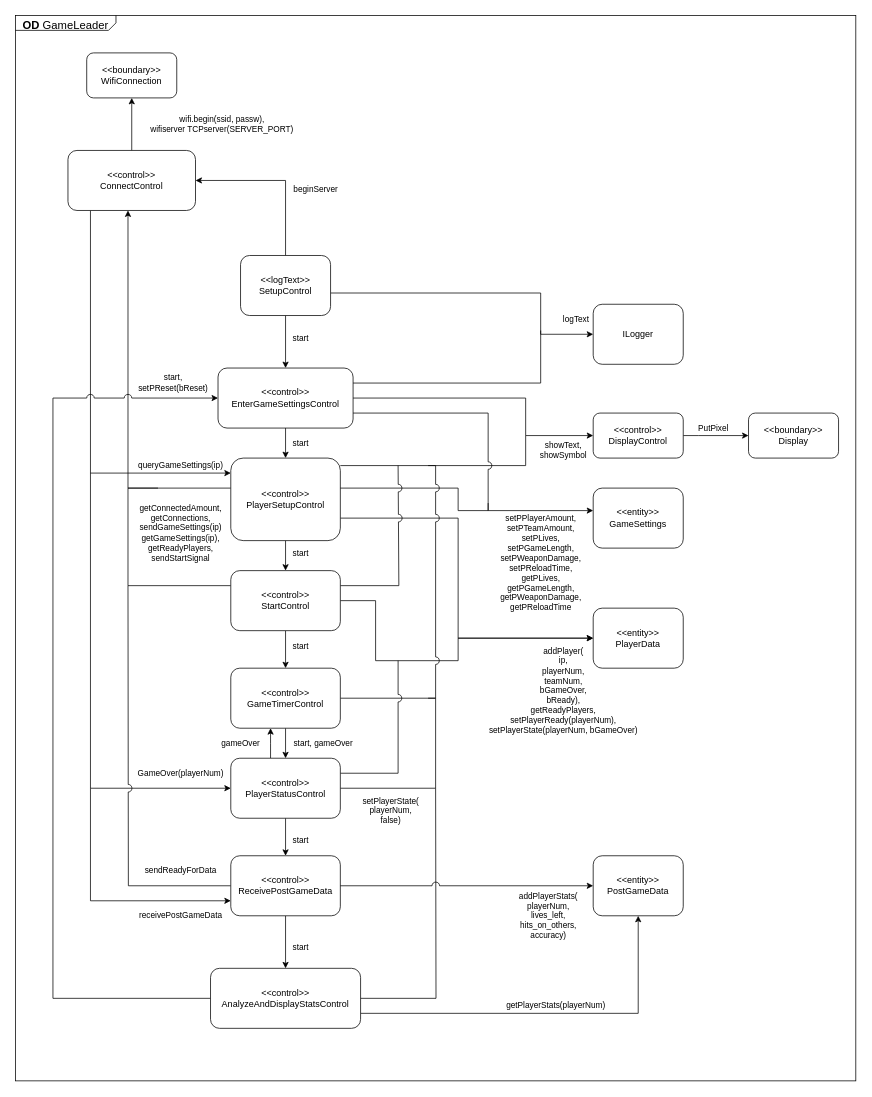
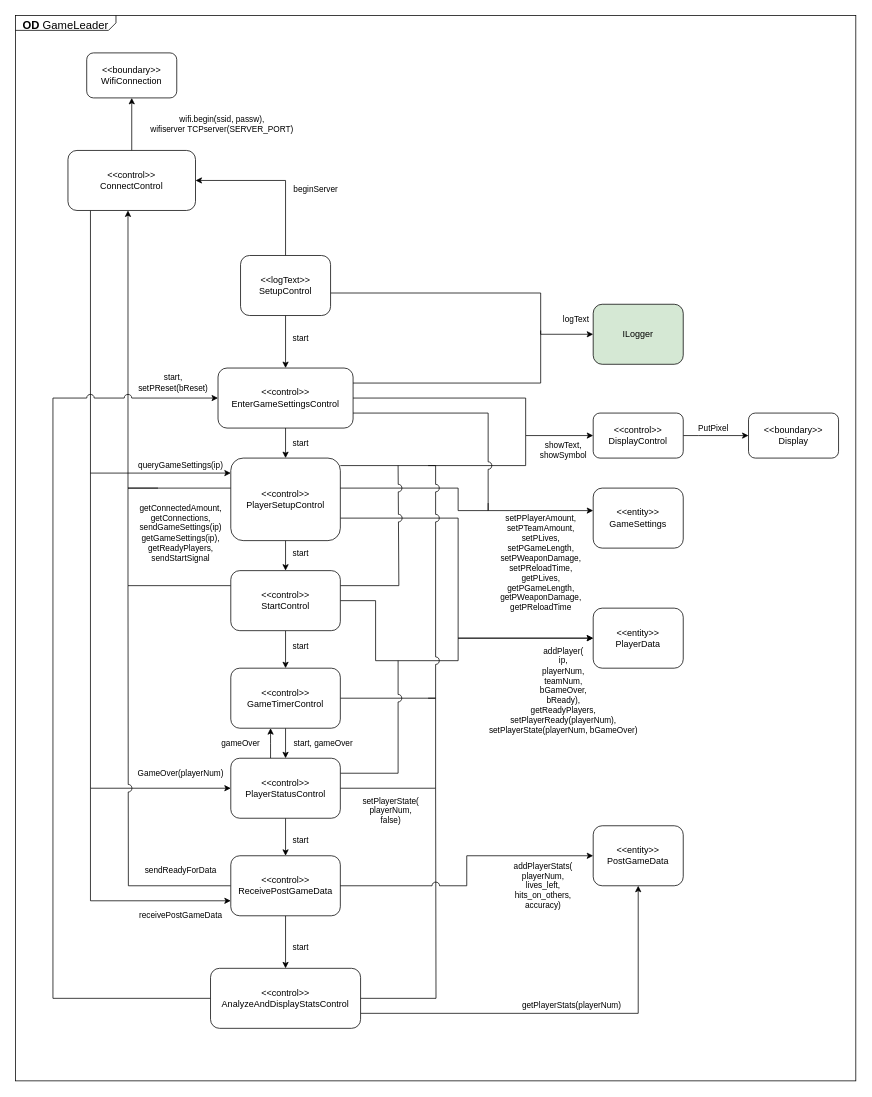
(638, 334) -> (638, 334)
(638, 885) -> (638, 855)
